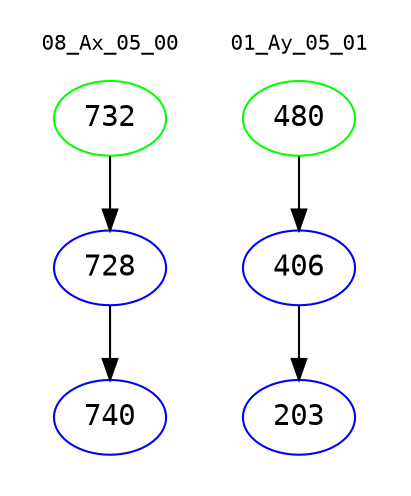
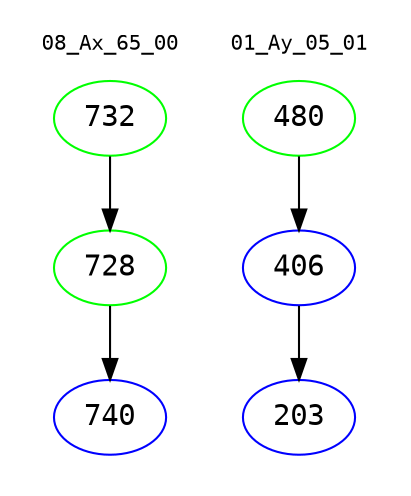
(111, 45) -> (111, 45)
(110, 268) -> (110, 268)
